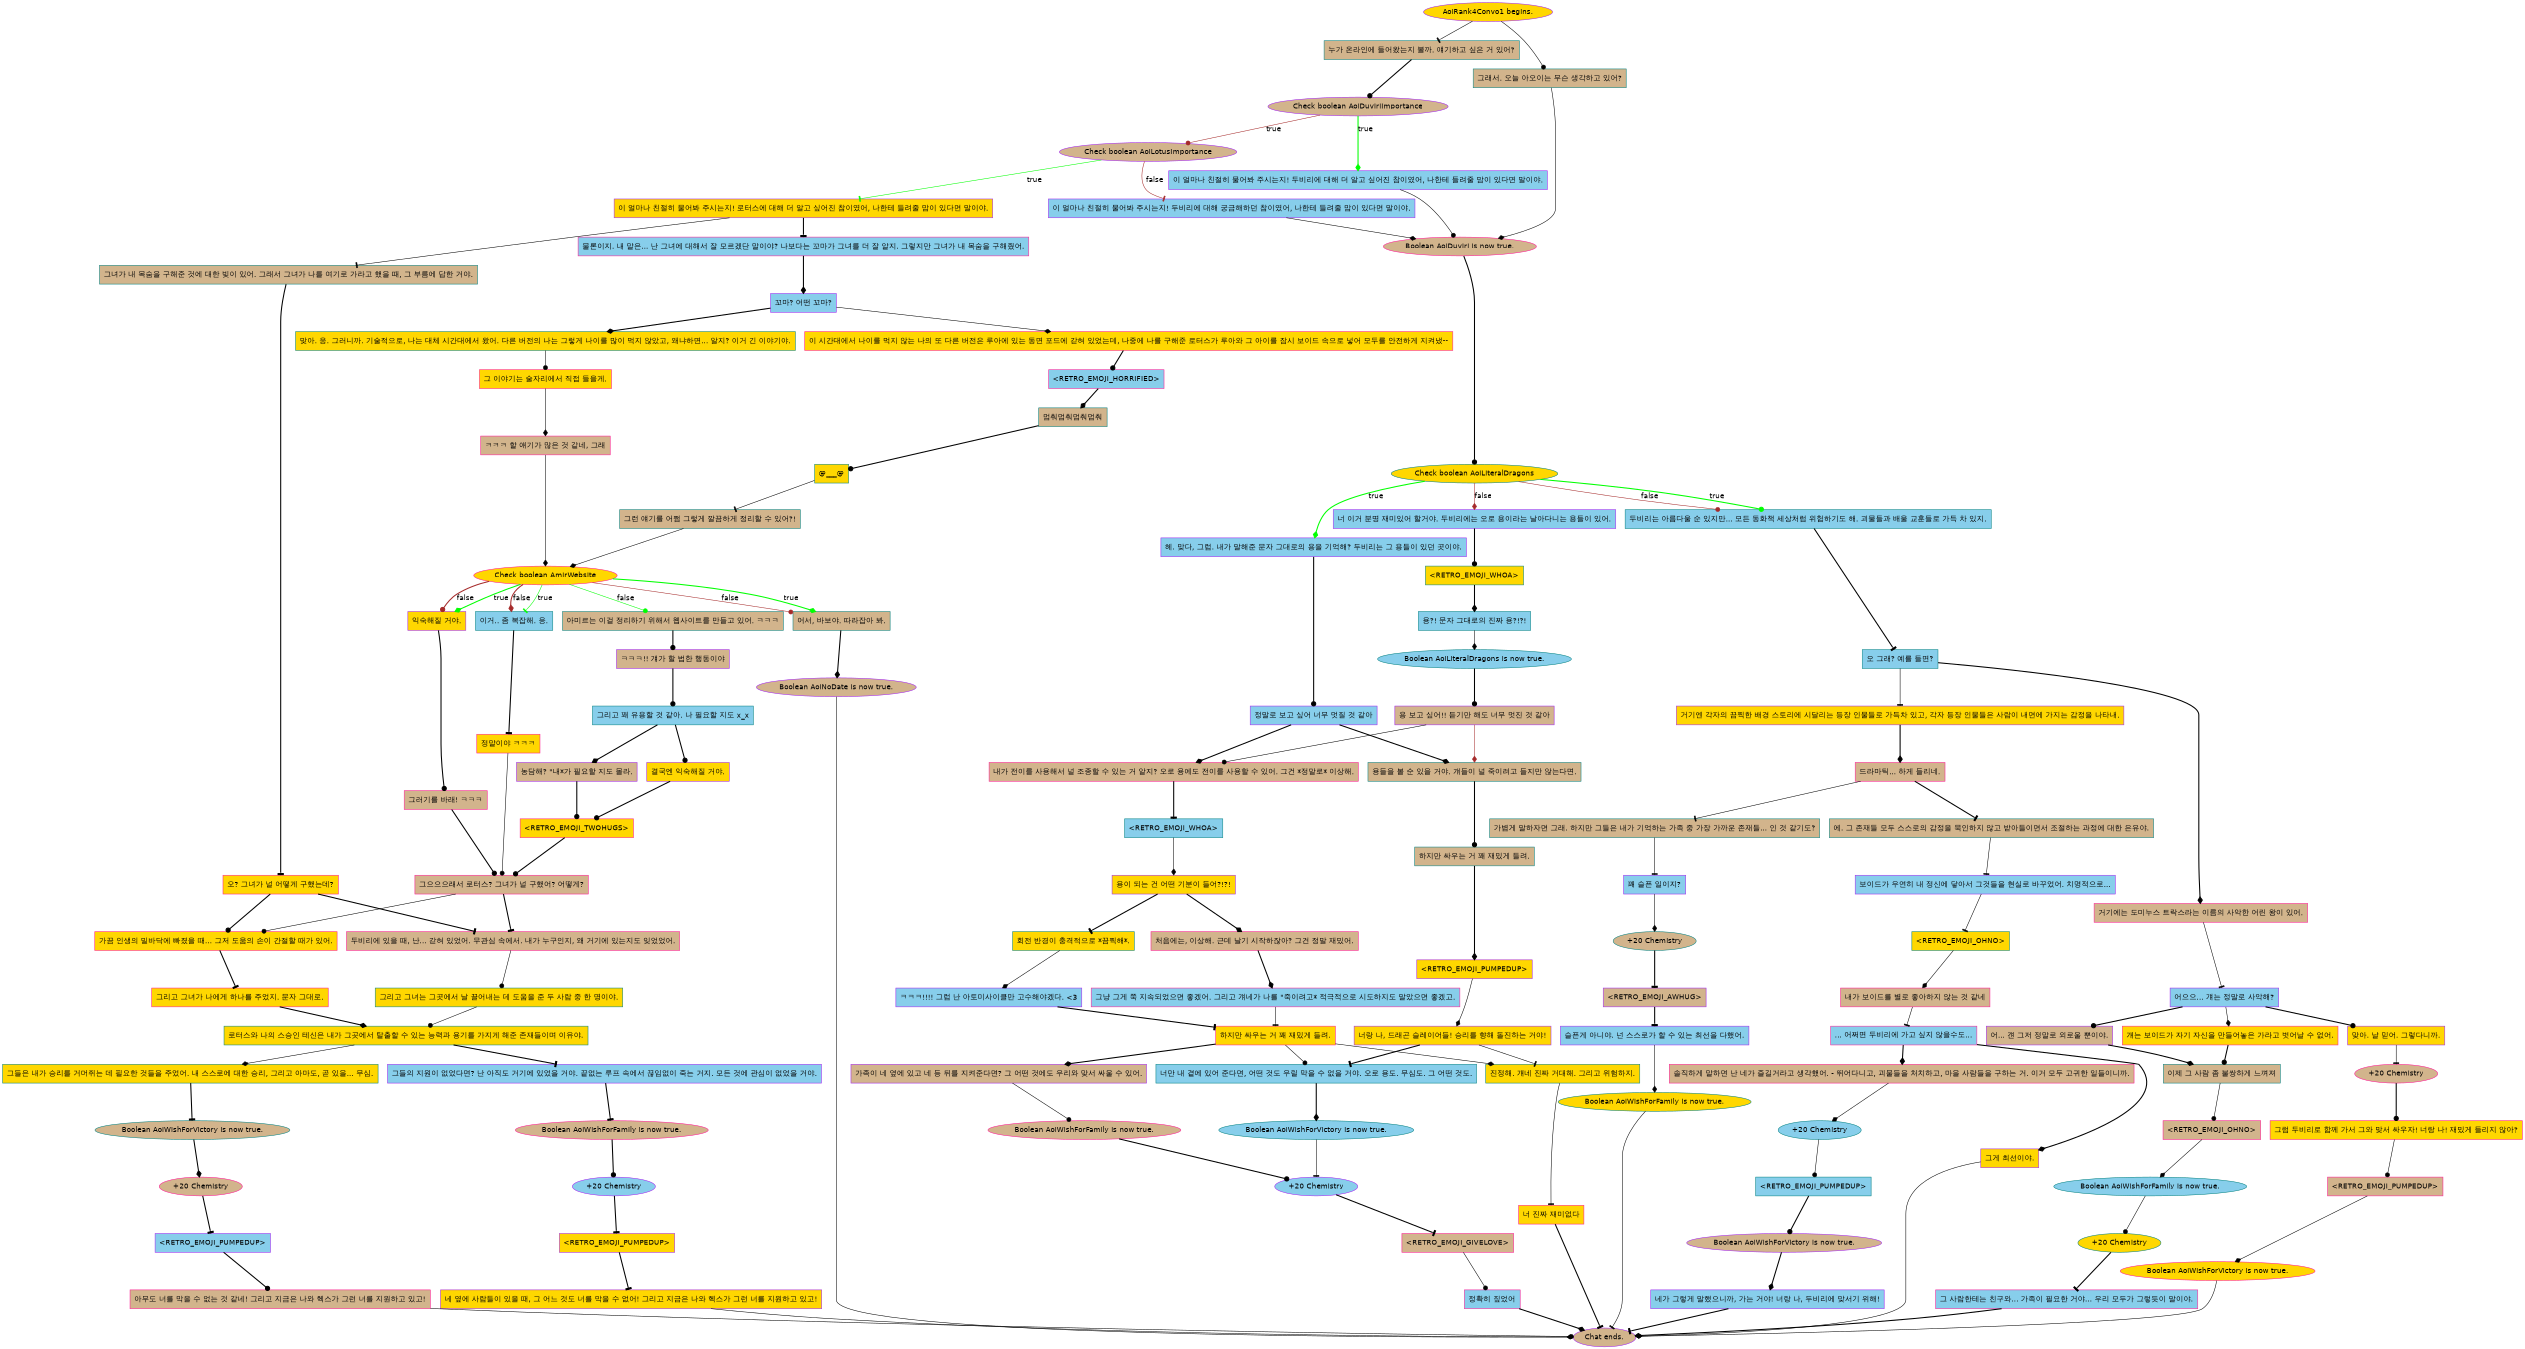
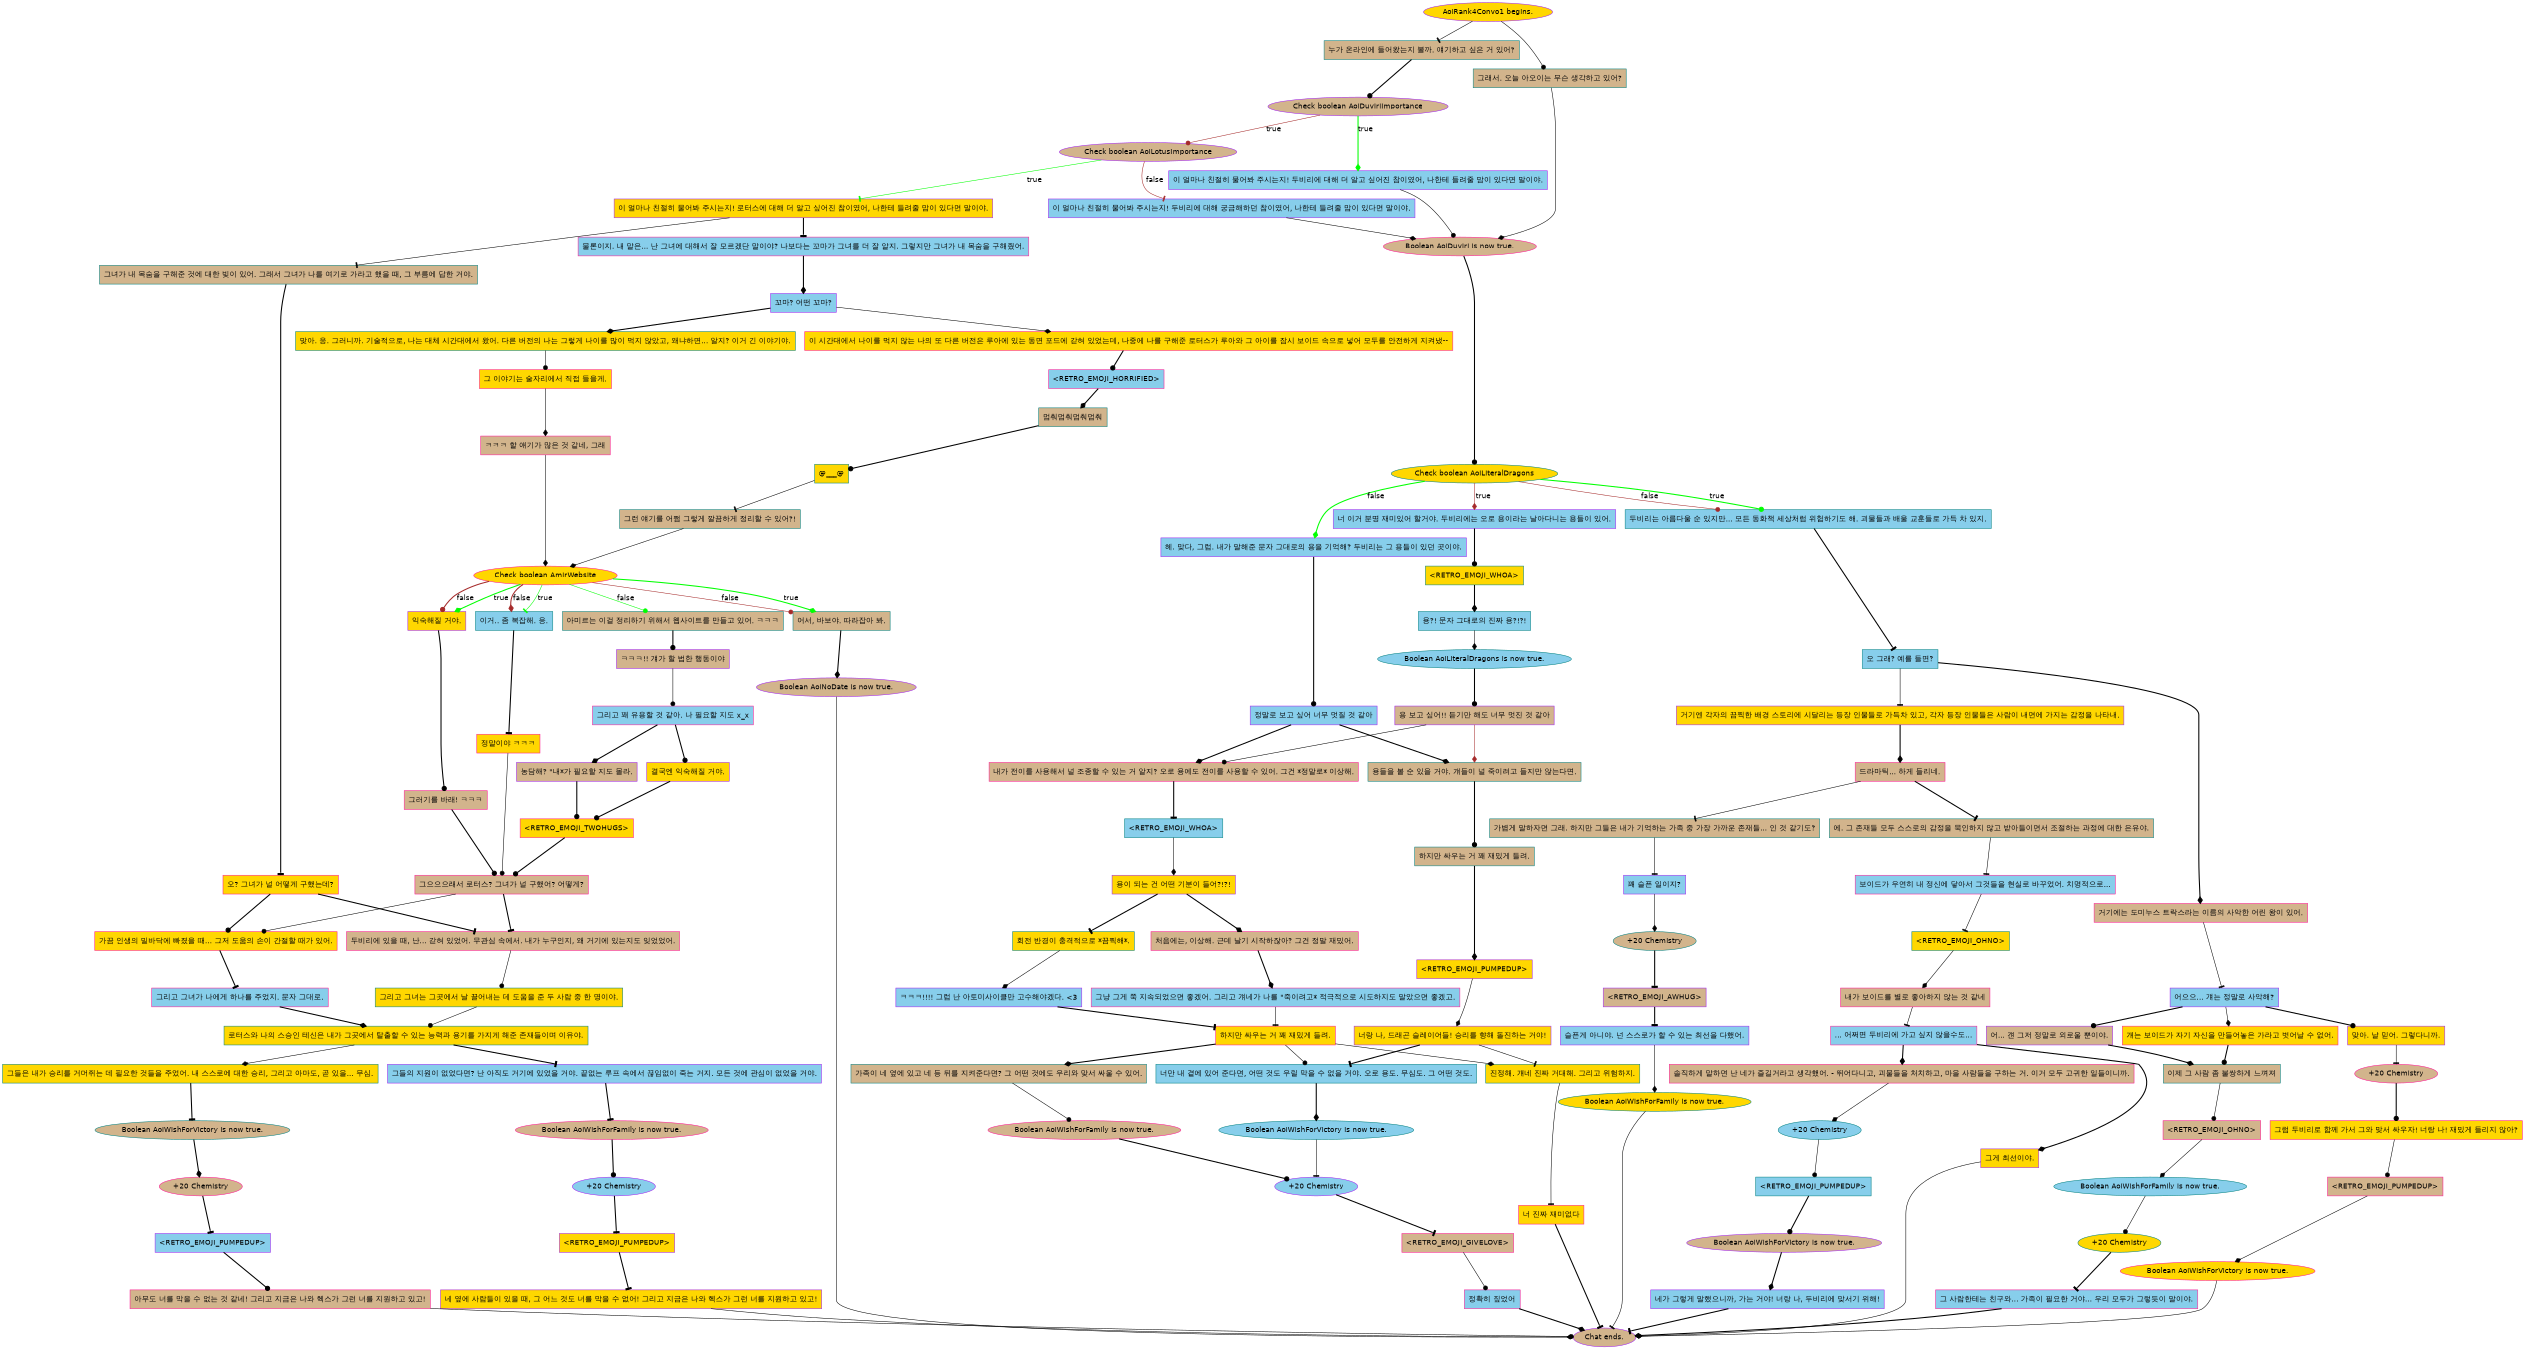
(1376, 496) -> (1376, 496)
(1483, 496) -> (1483, 496)
(673, 685) -> (673, 685)
(673, 715) -> (673, 715)
(1985, 885) -> (1985, 885)
(240, 997) -> (240, 997)
(999, 1074) -> (999, 1074)
